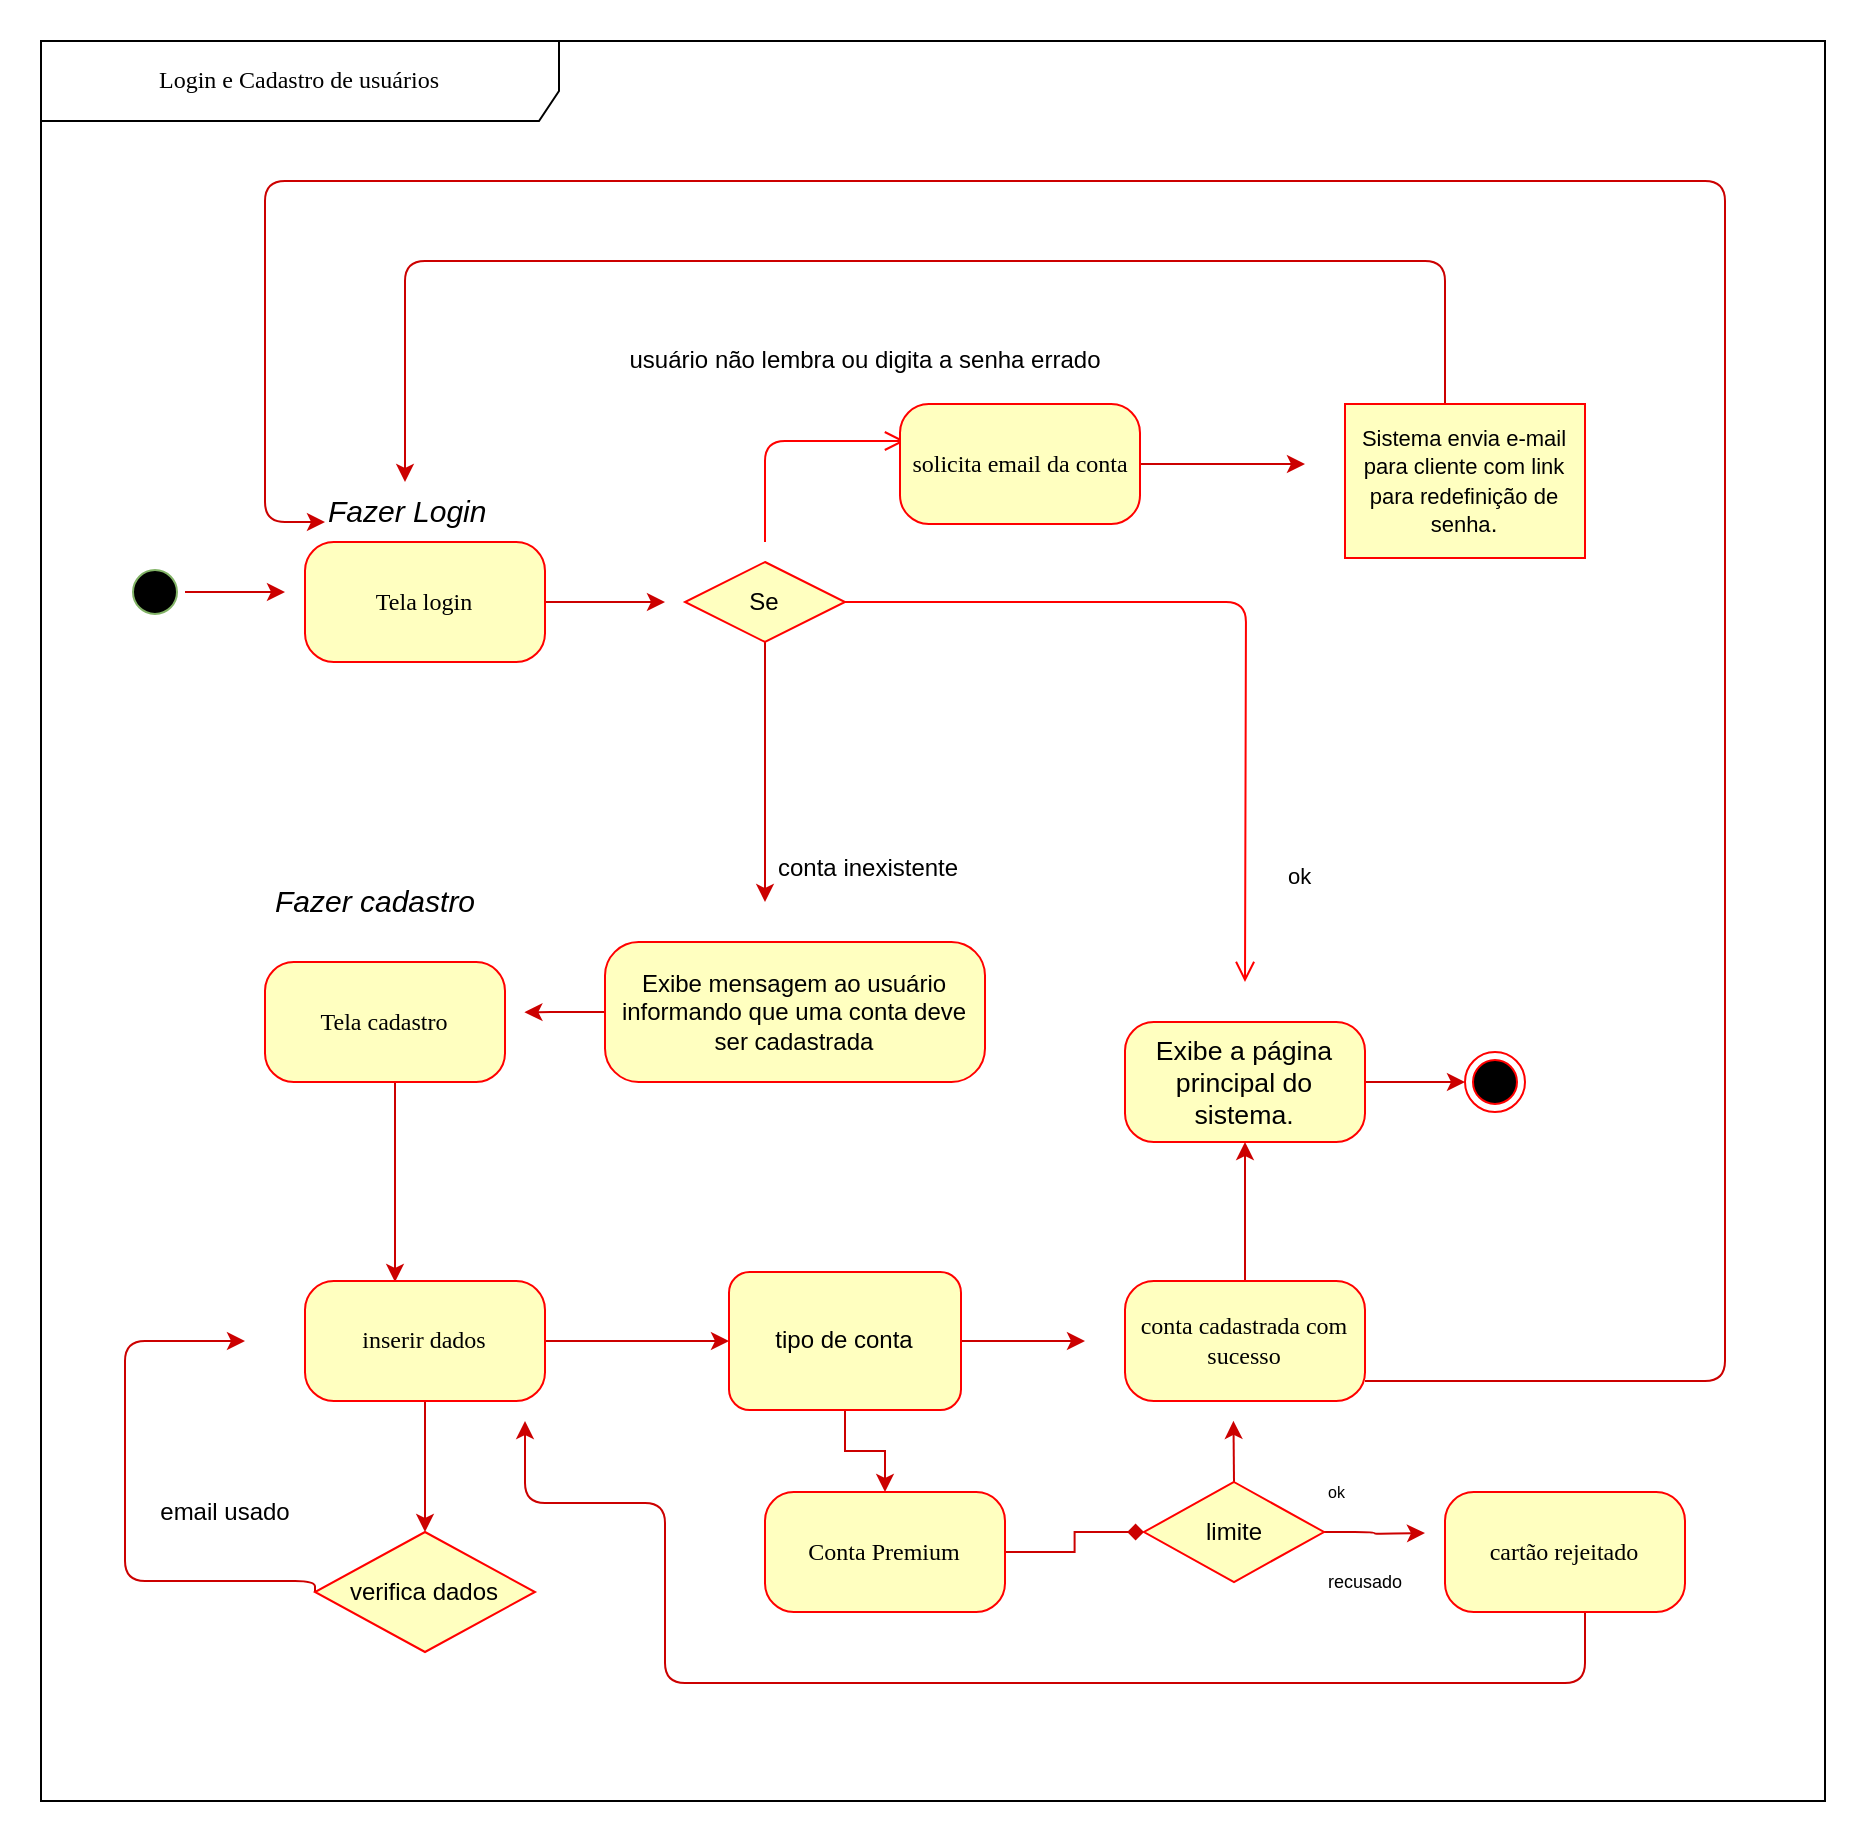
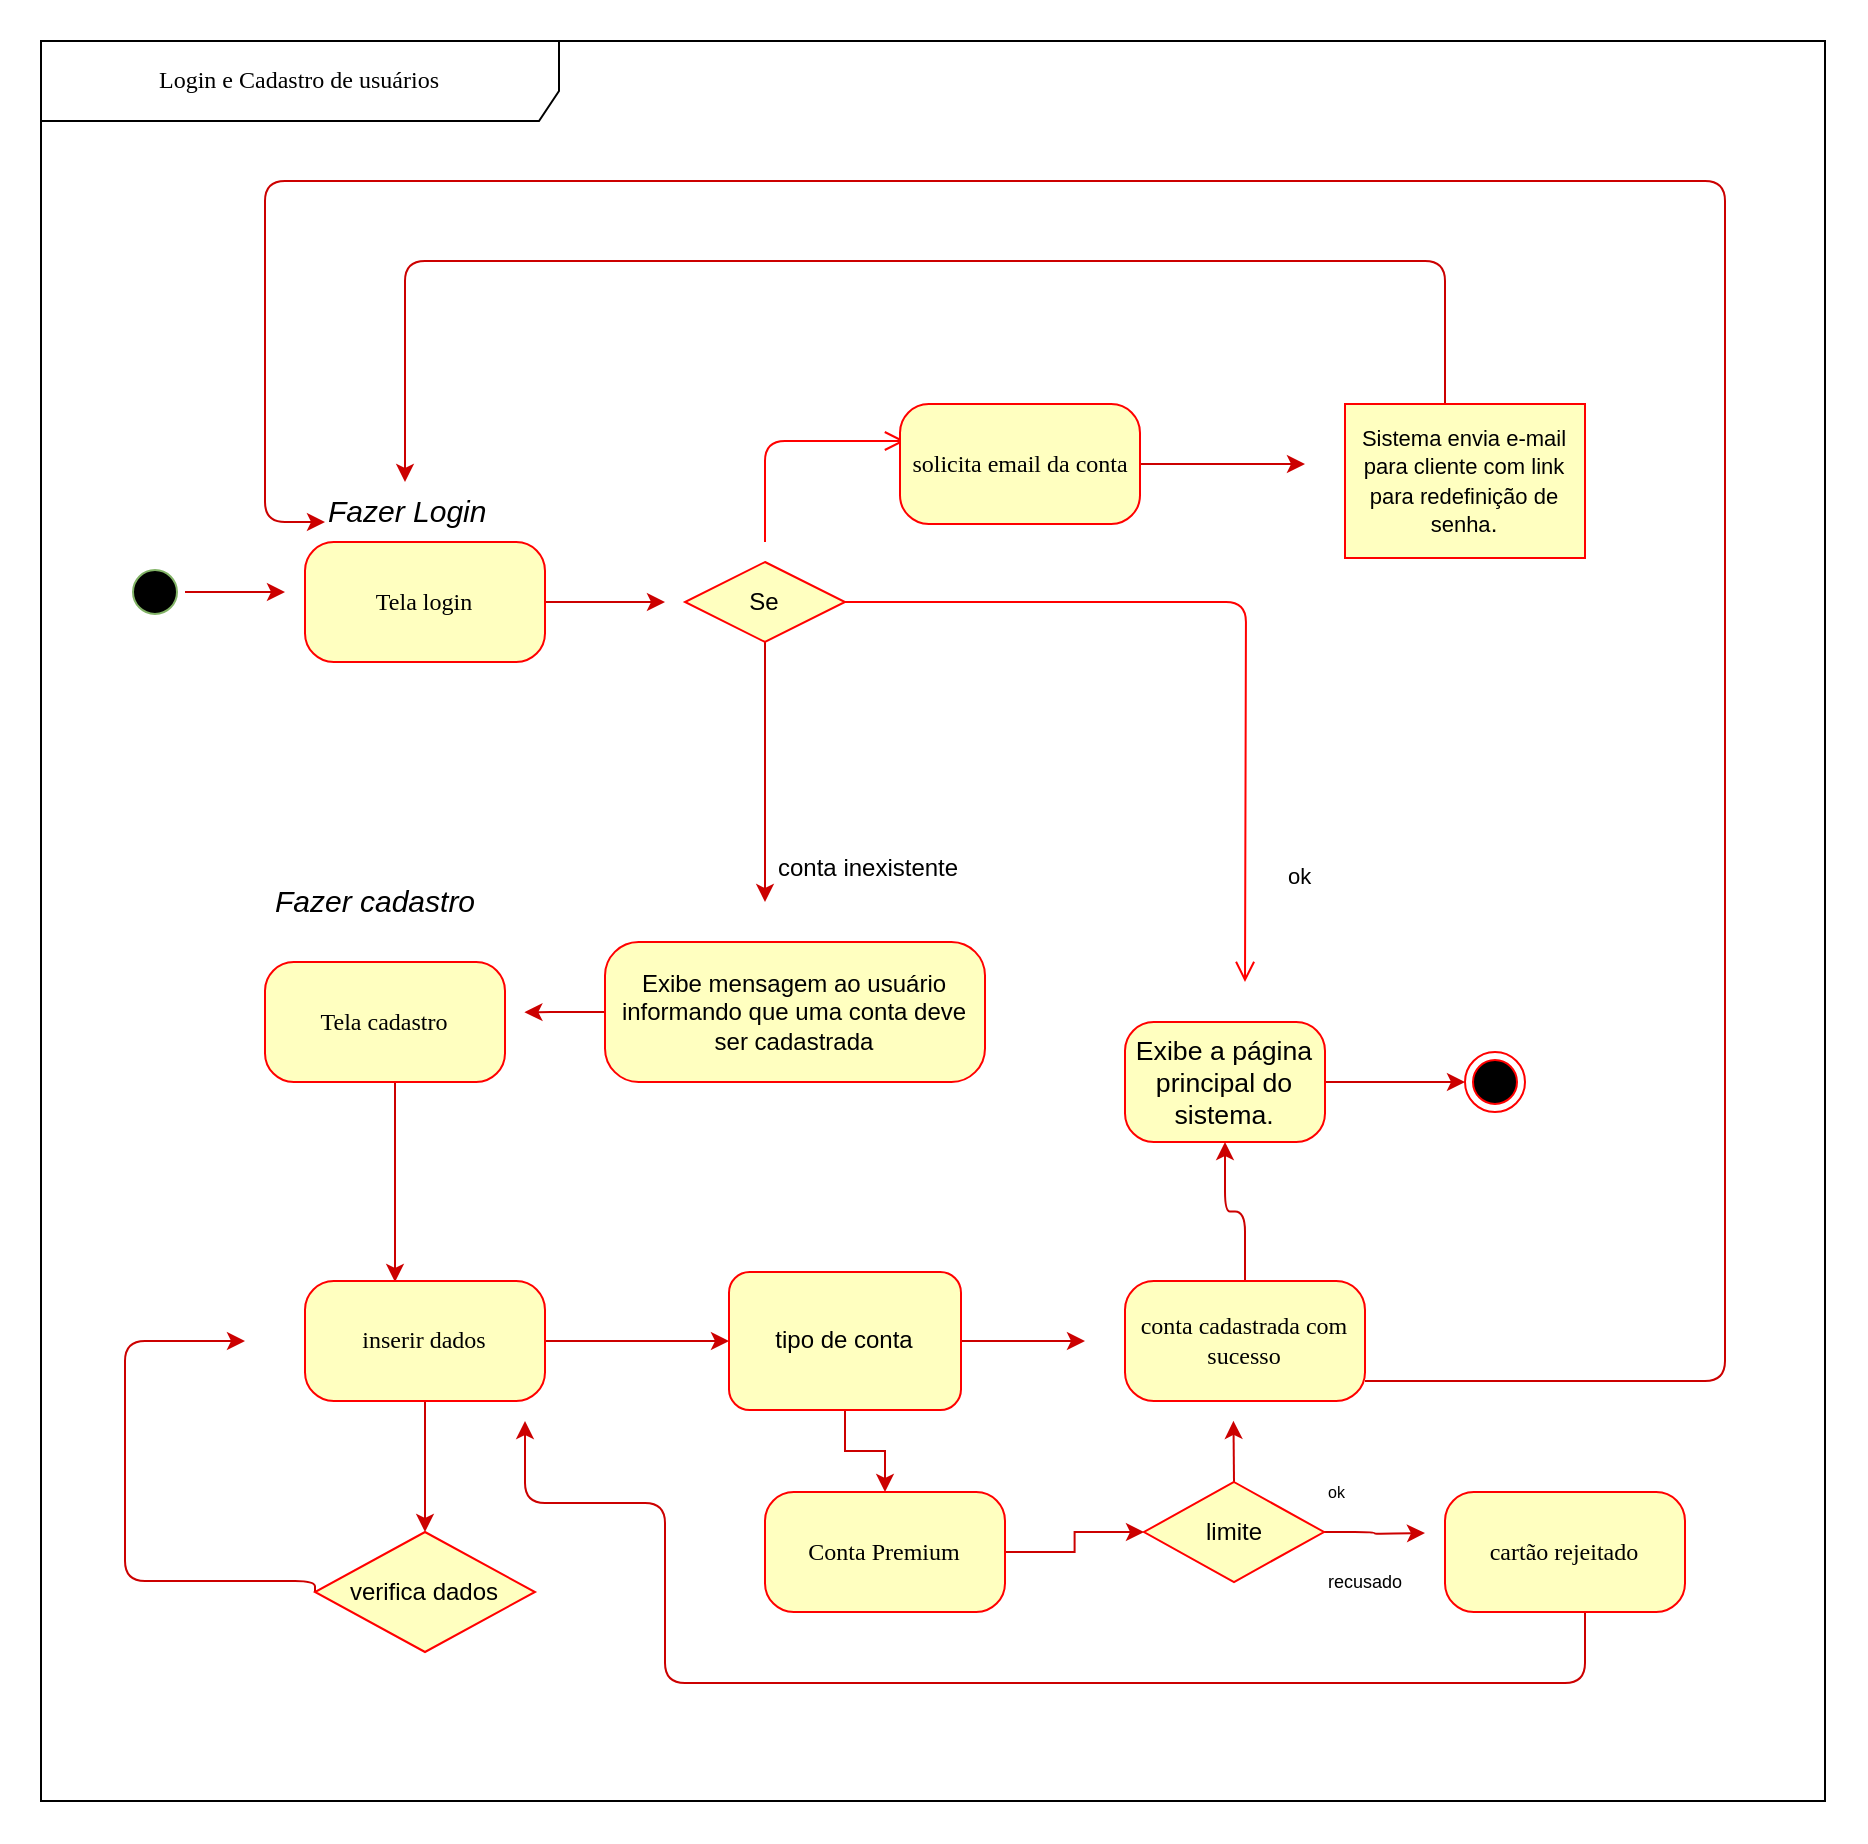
(865, 361) -> none
(1245, 1082) -> (1225, 1082)
(225, 1512) -> none
(1127, 1532) -> (1128, 1532)
